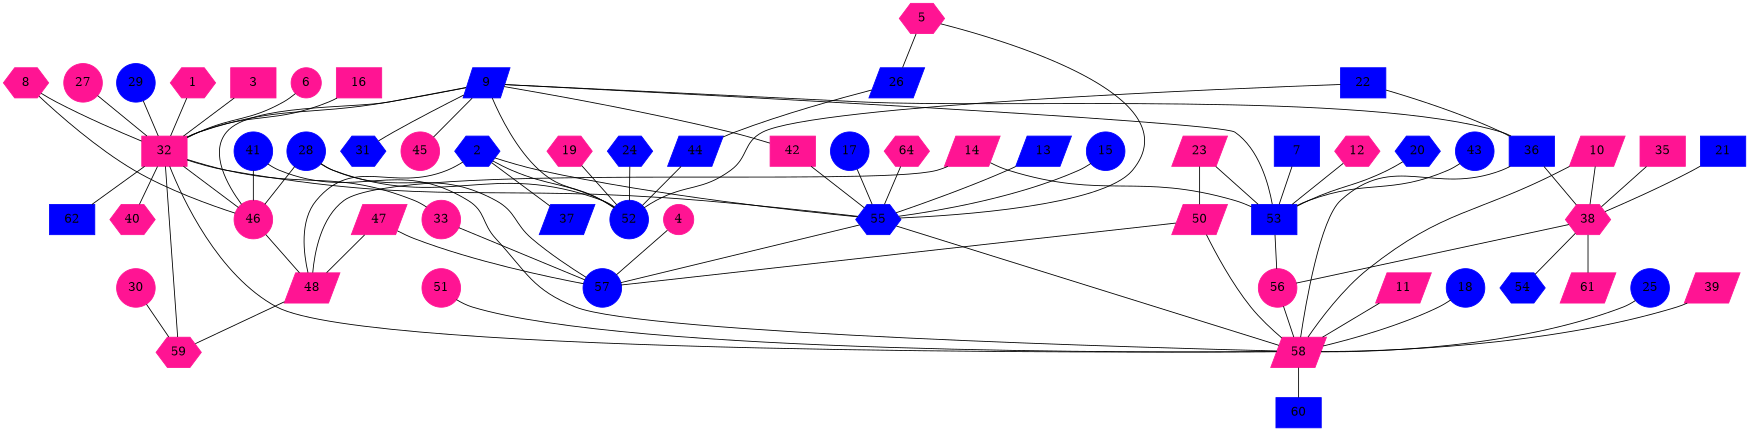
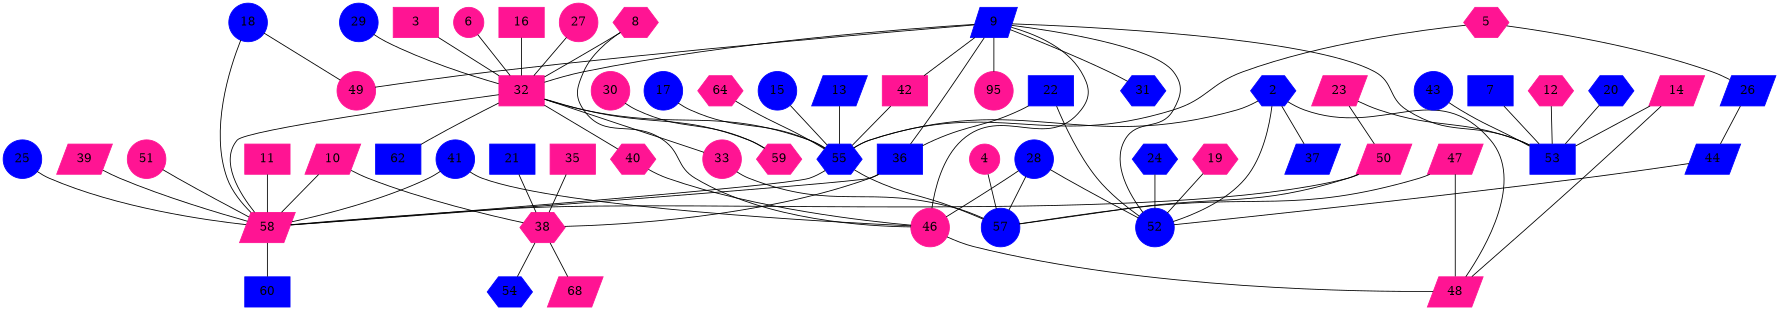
(193, 83) -> none
none -> (356, 91)
(420, 151) -> (994, 91)
(211, 187) -> (811, 213)
(1278, 288) -> none
(1403, 288) -> (267, 159)
(1588, 288) -> (575, 292)
(240, 323) -> none
